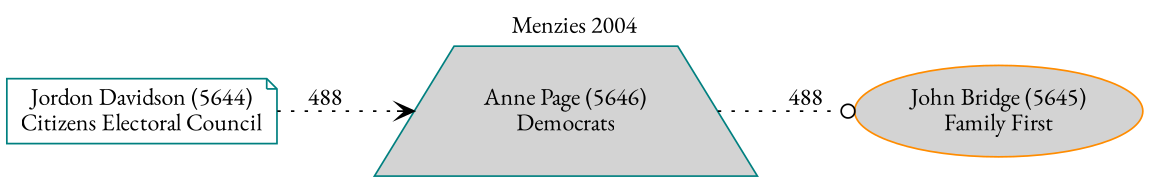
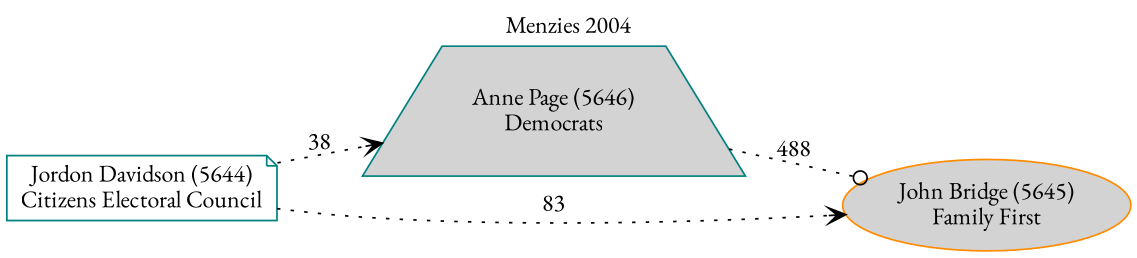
(326, 98) -> (320, 143)
none -> (552, 223)
